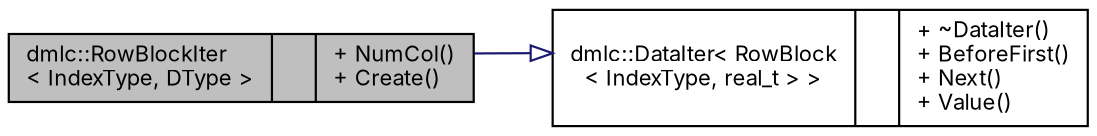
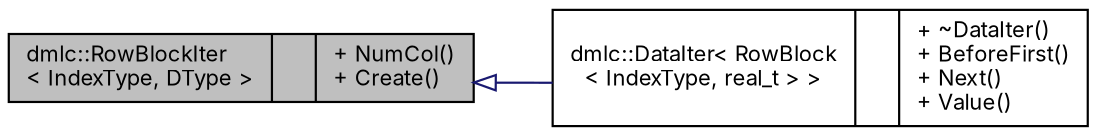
(502, 53) -> (524, 83)
